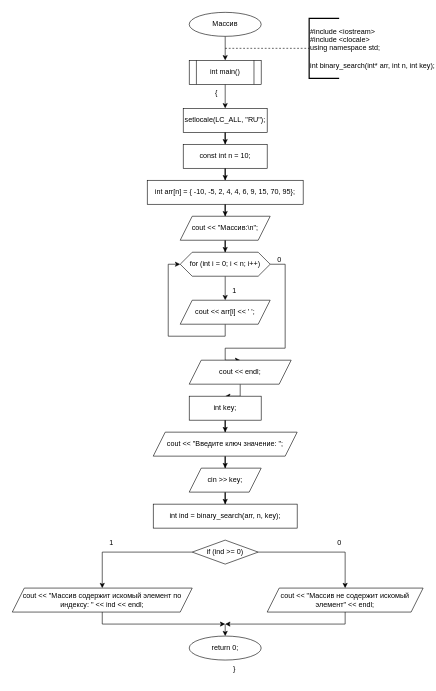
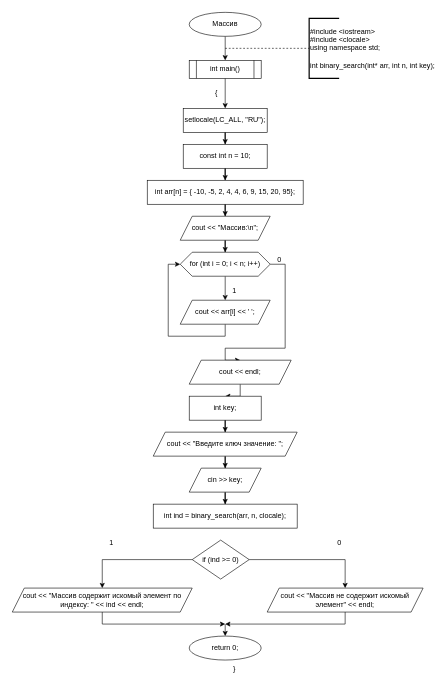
(225, 72) -> (225, 69)
(225, 192) -> (225, 192)
(225, 516) -> (225, 516)
(225, 552) -> (221, 560)
